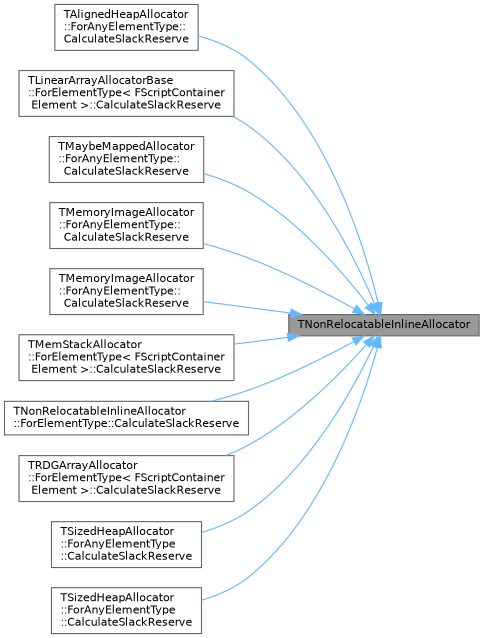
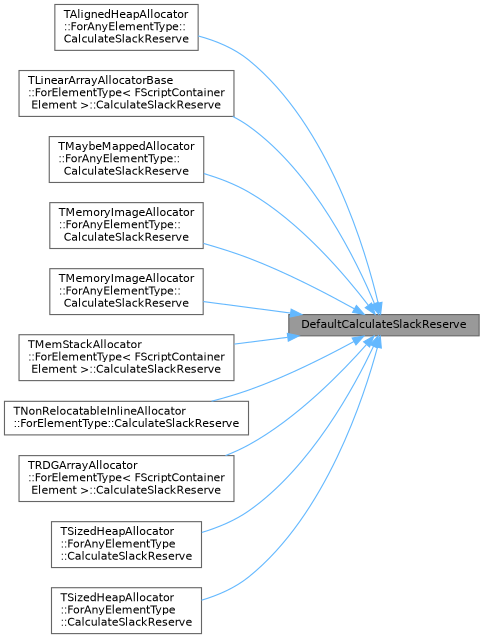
(384, 325) -> (384, 325)
